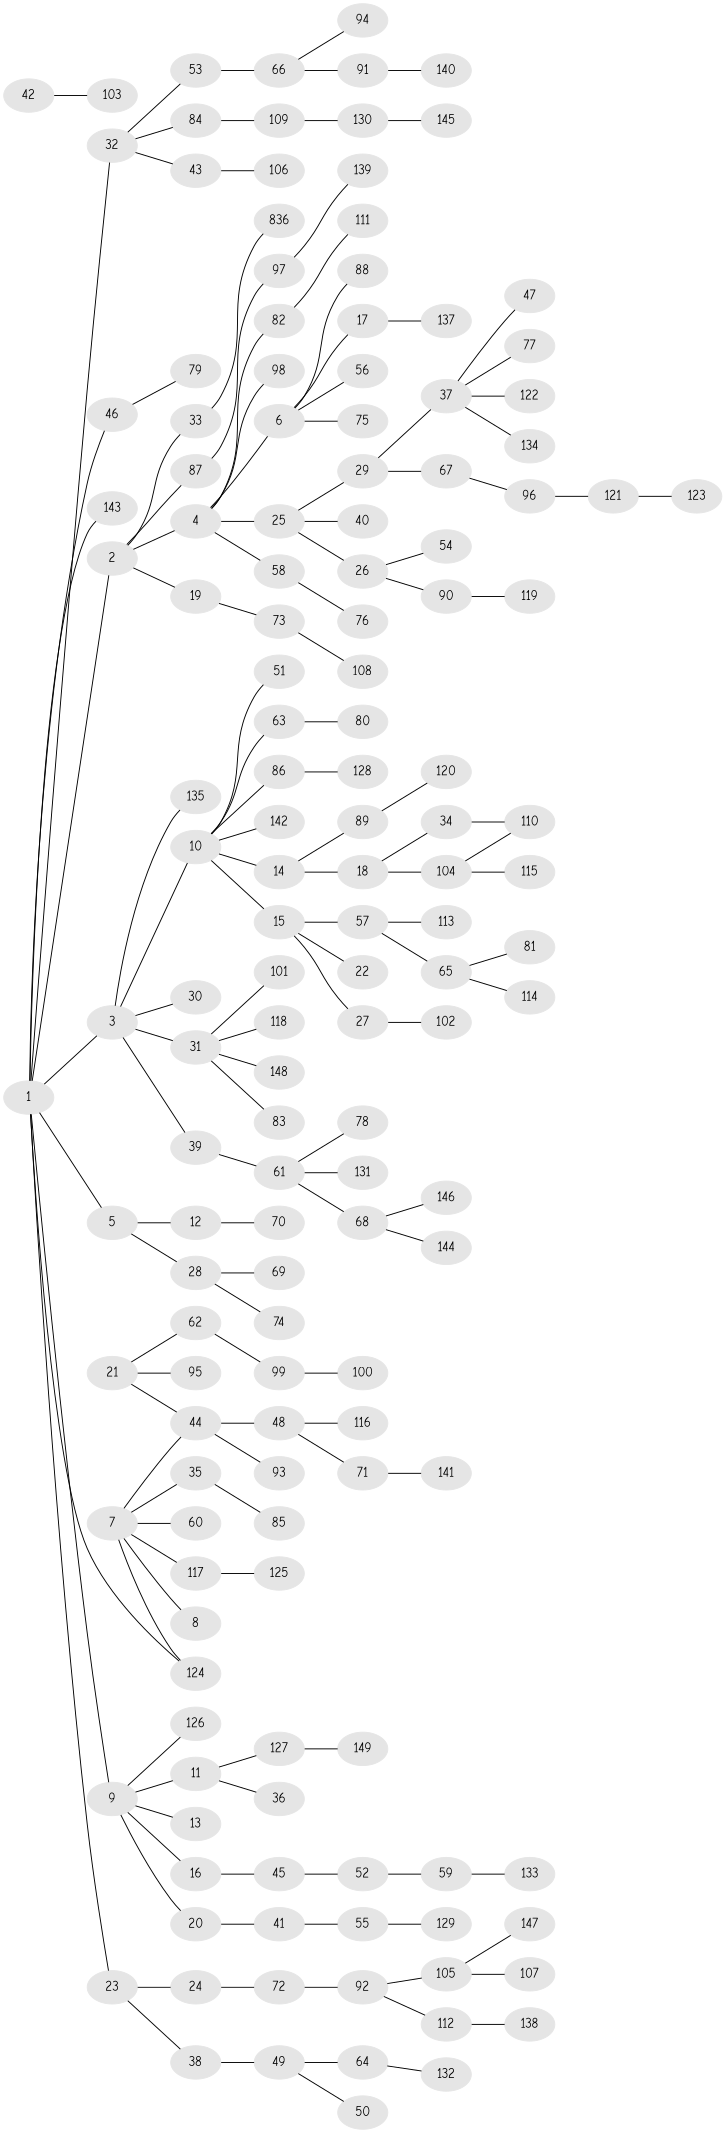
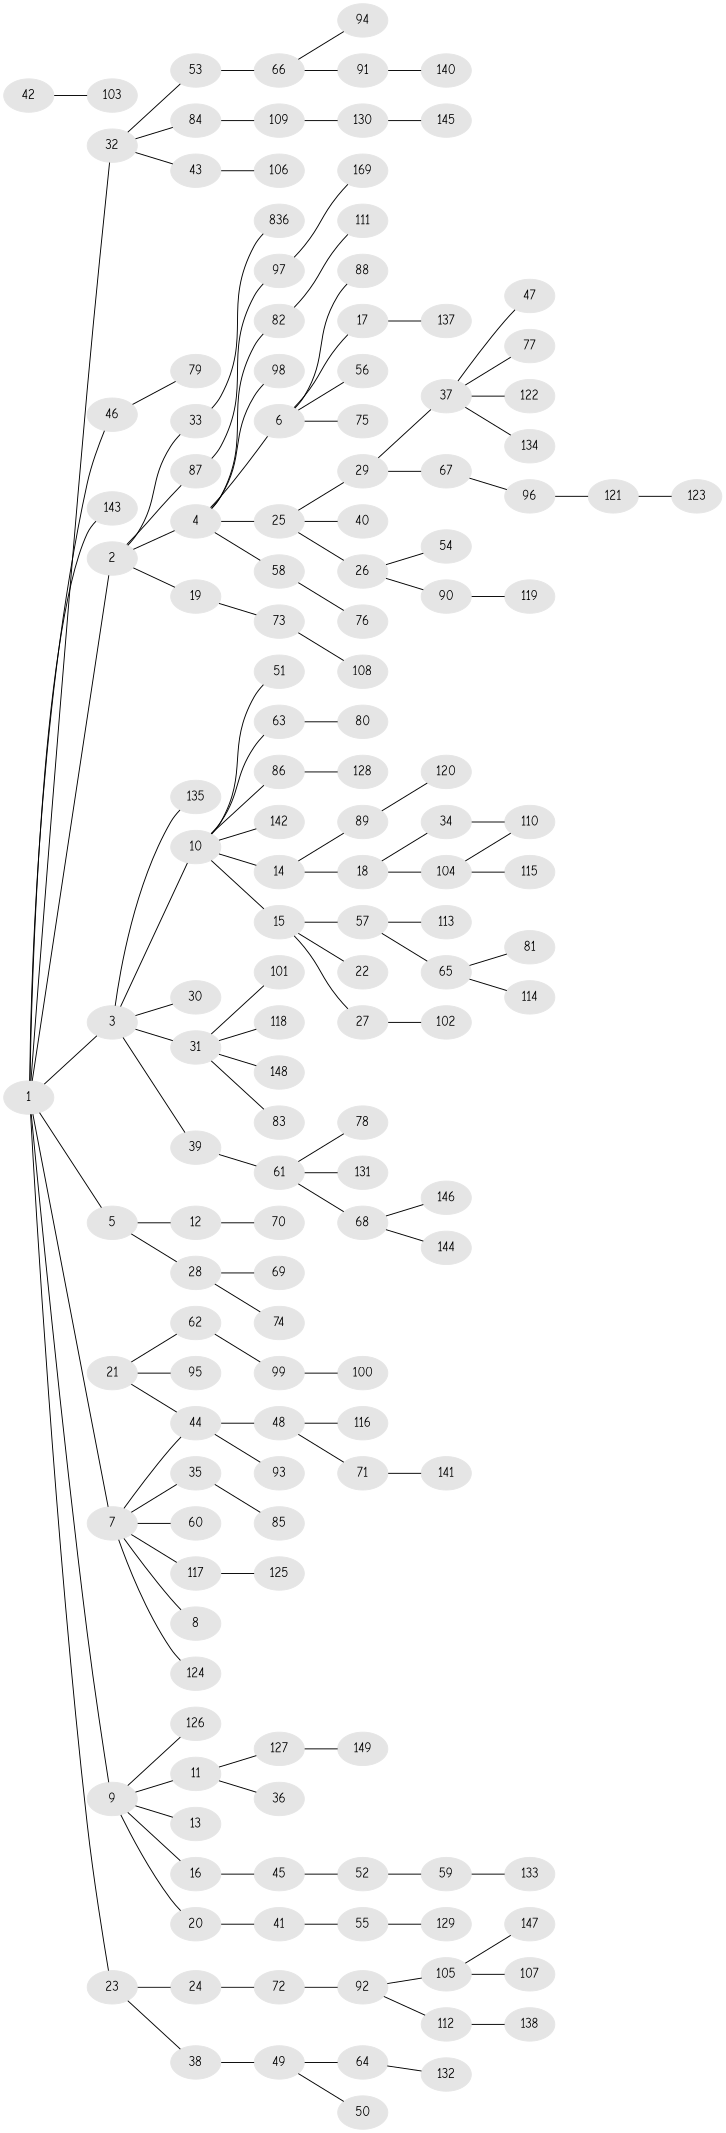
(363, 171) -> (363, 171)
(83, 1535) -> (70, 1310)
